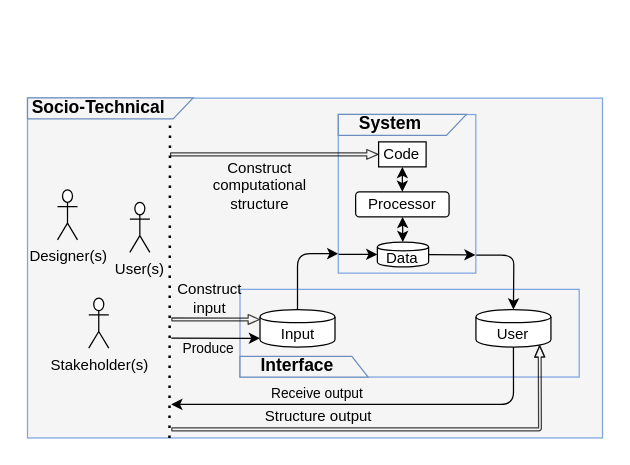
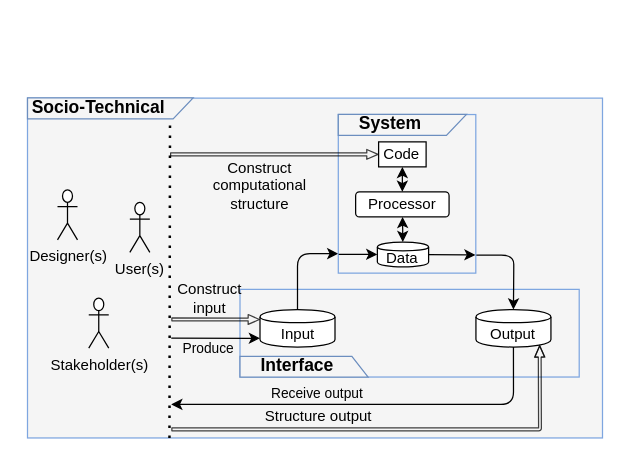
(513, 334) -> (513, 334)
